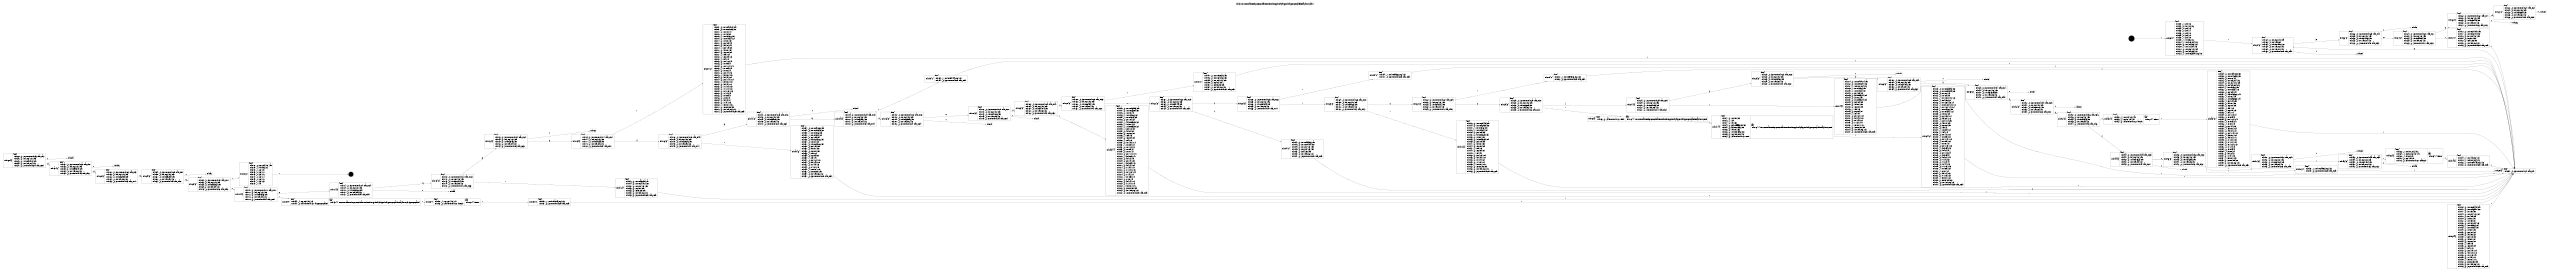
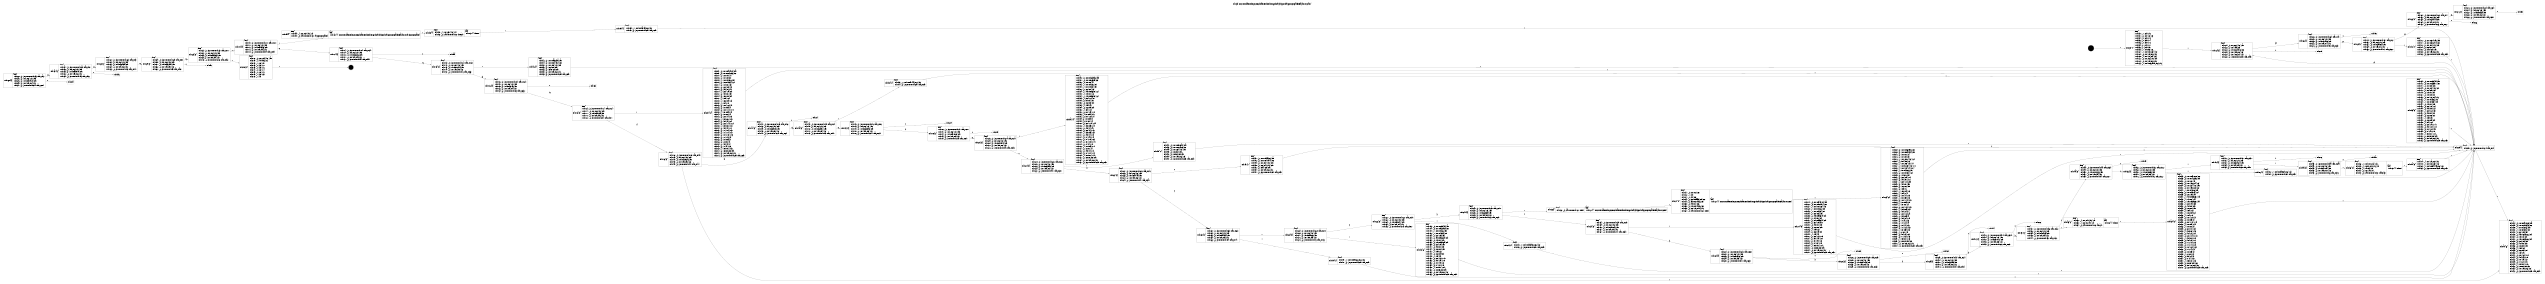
(1674, 196) -> (2492, 185)
